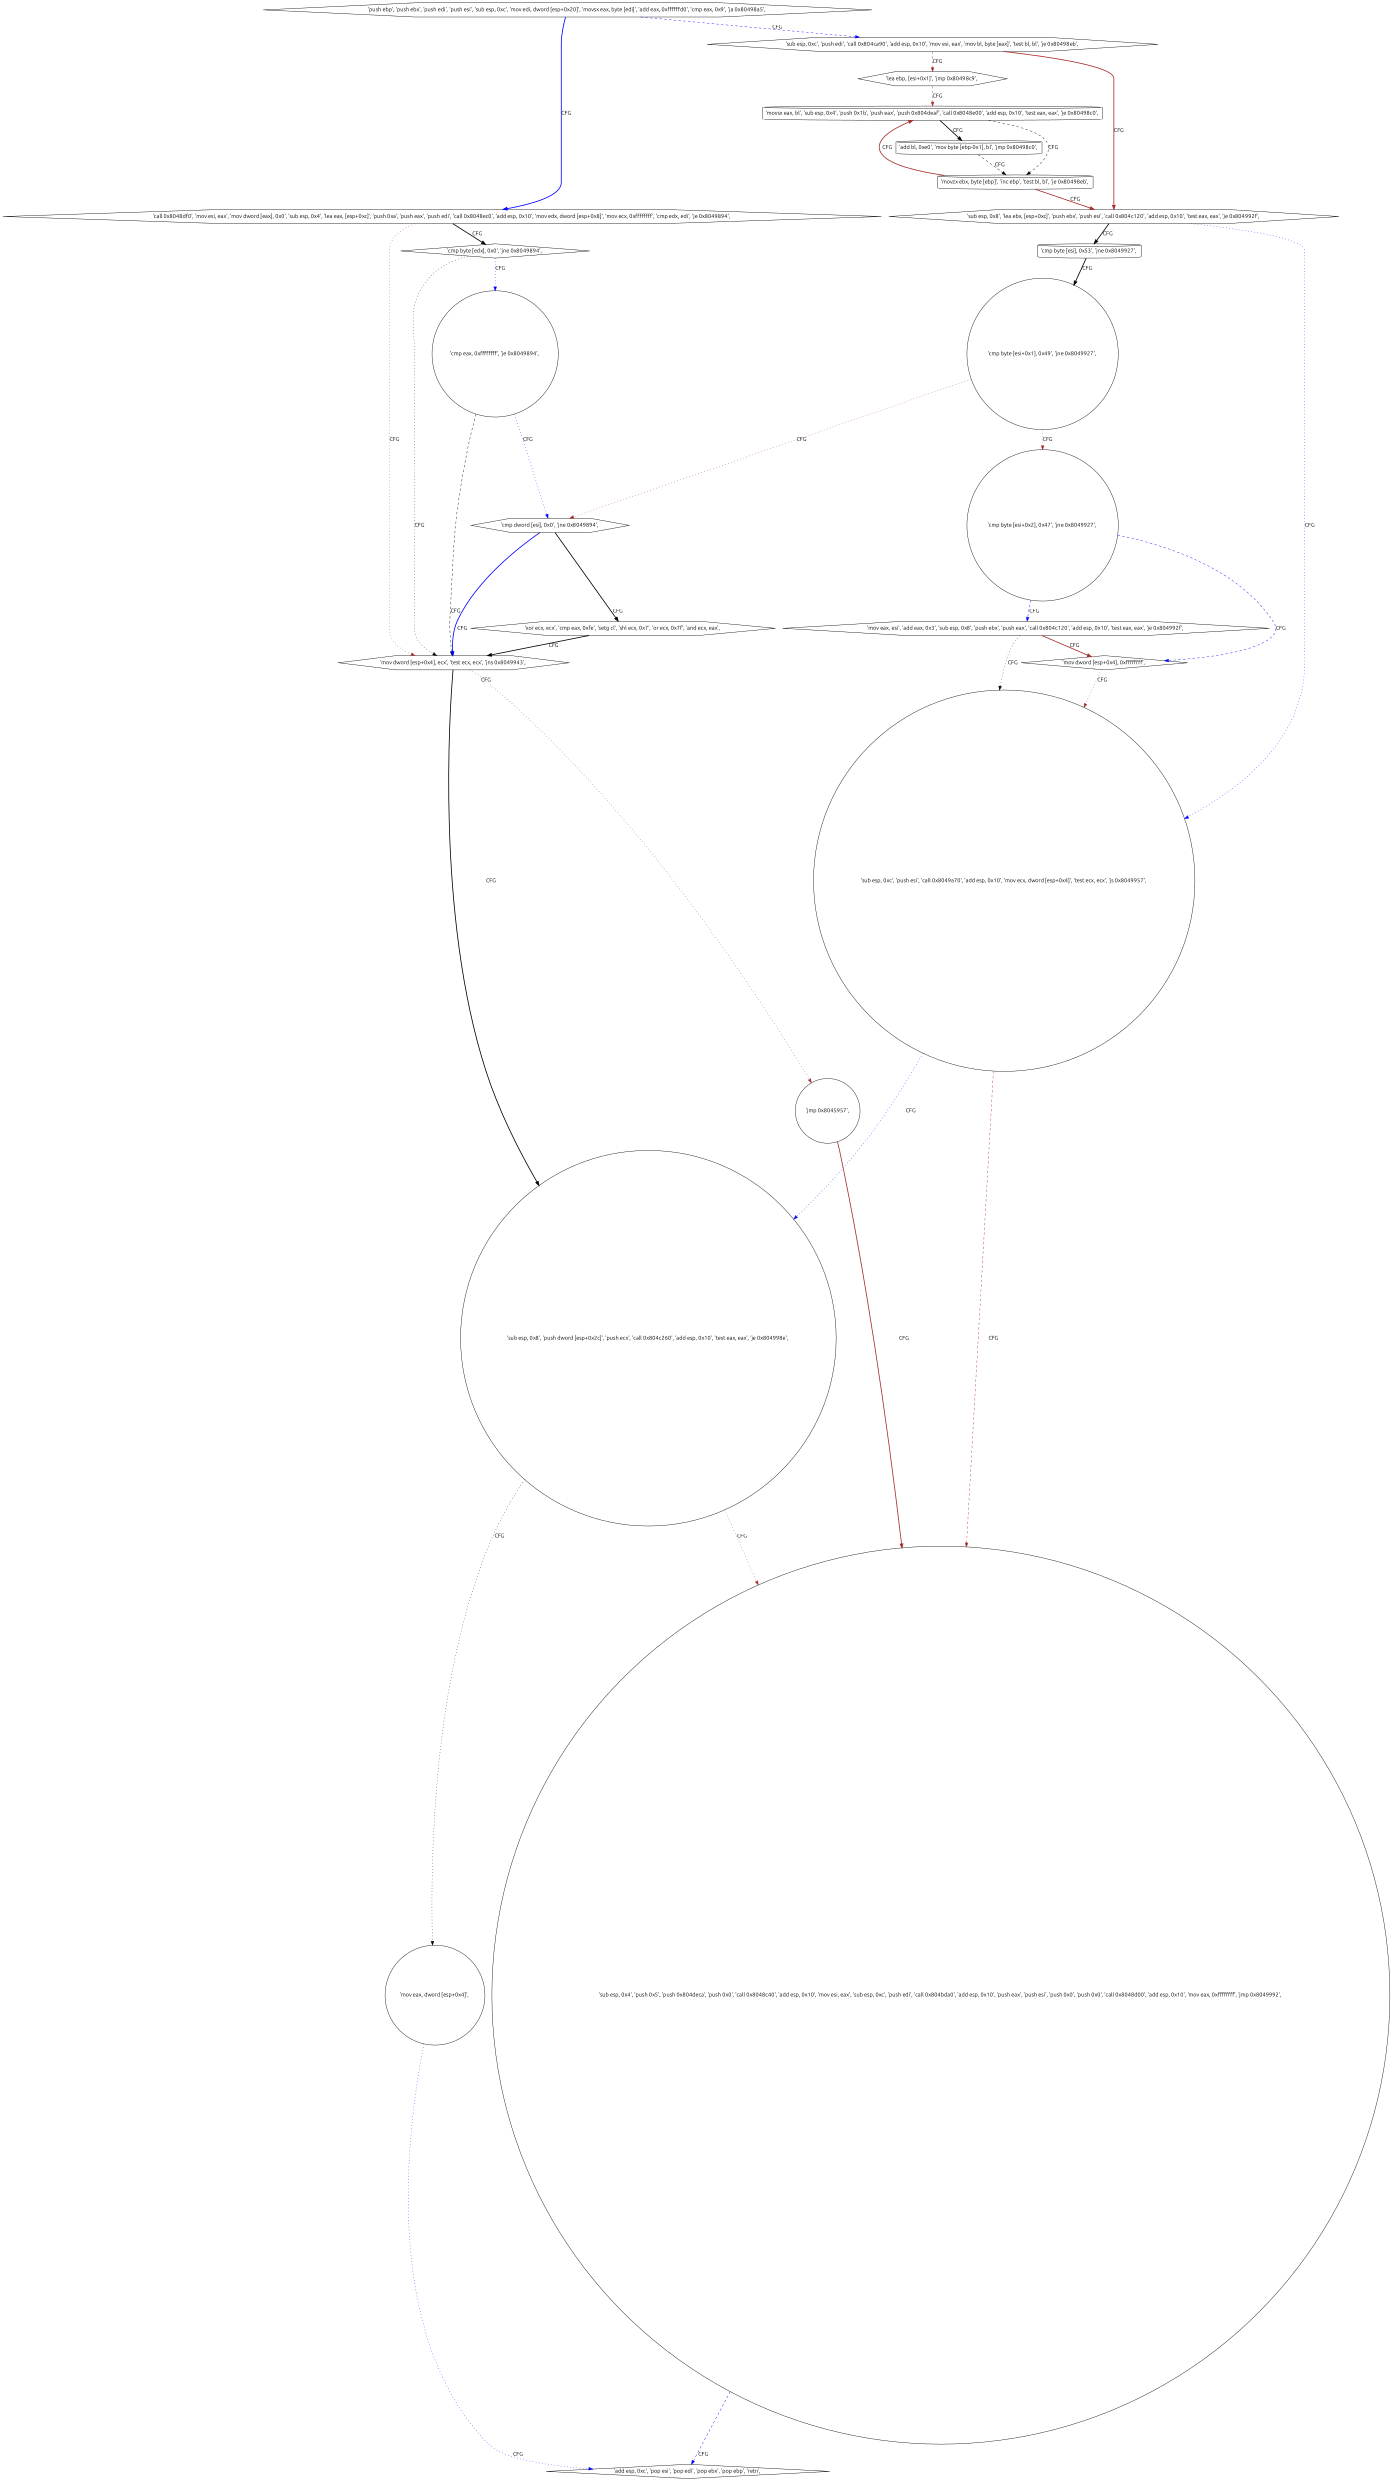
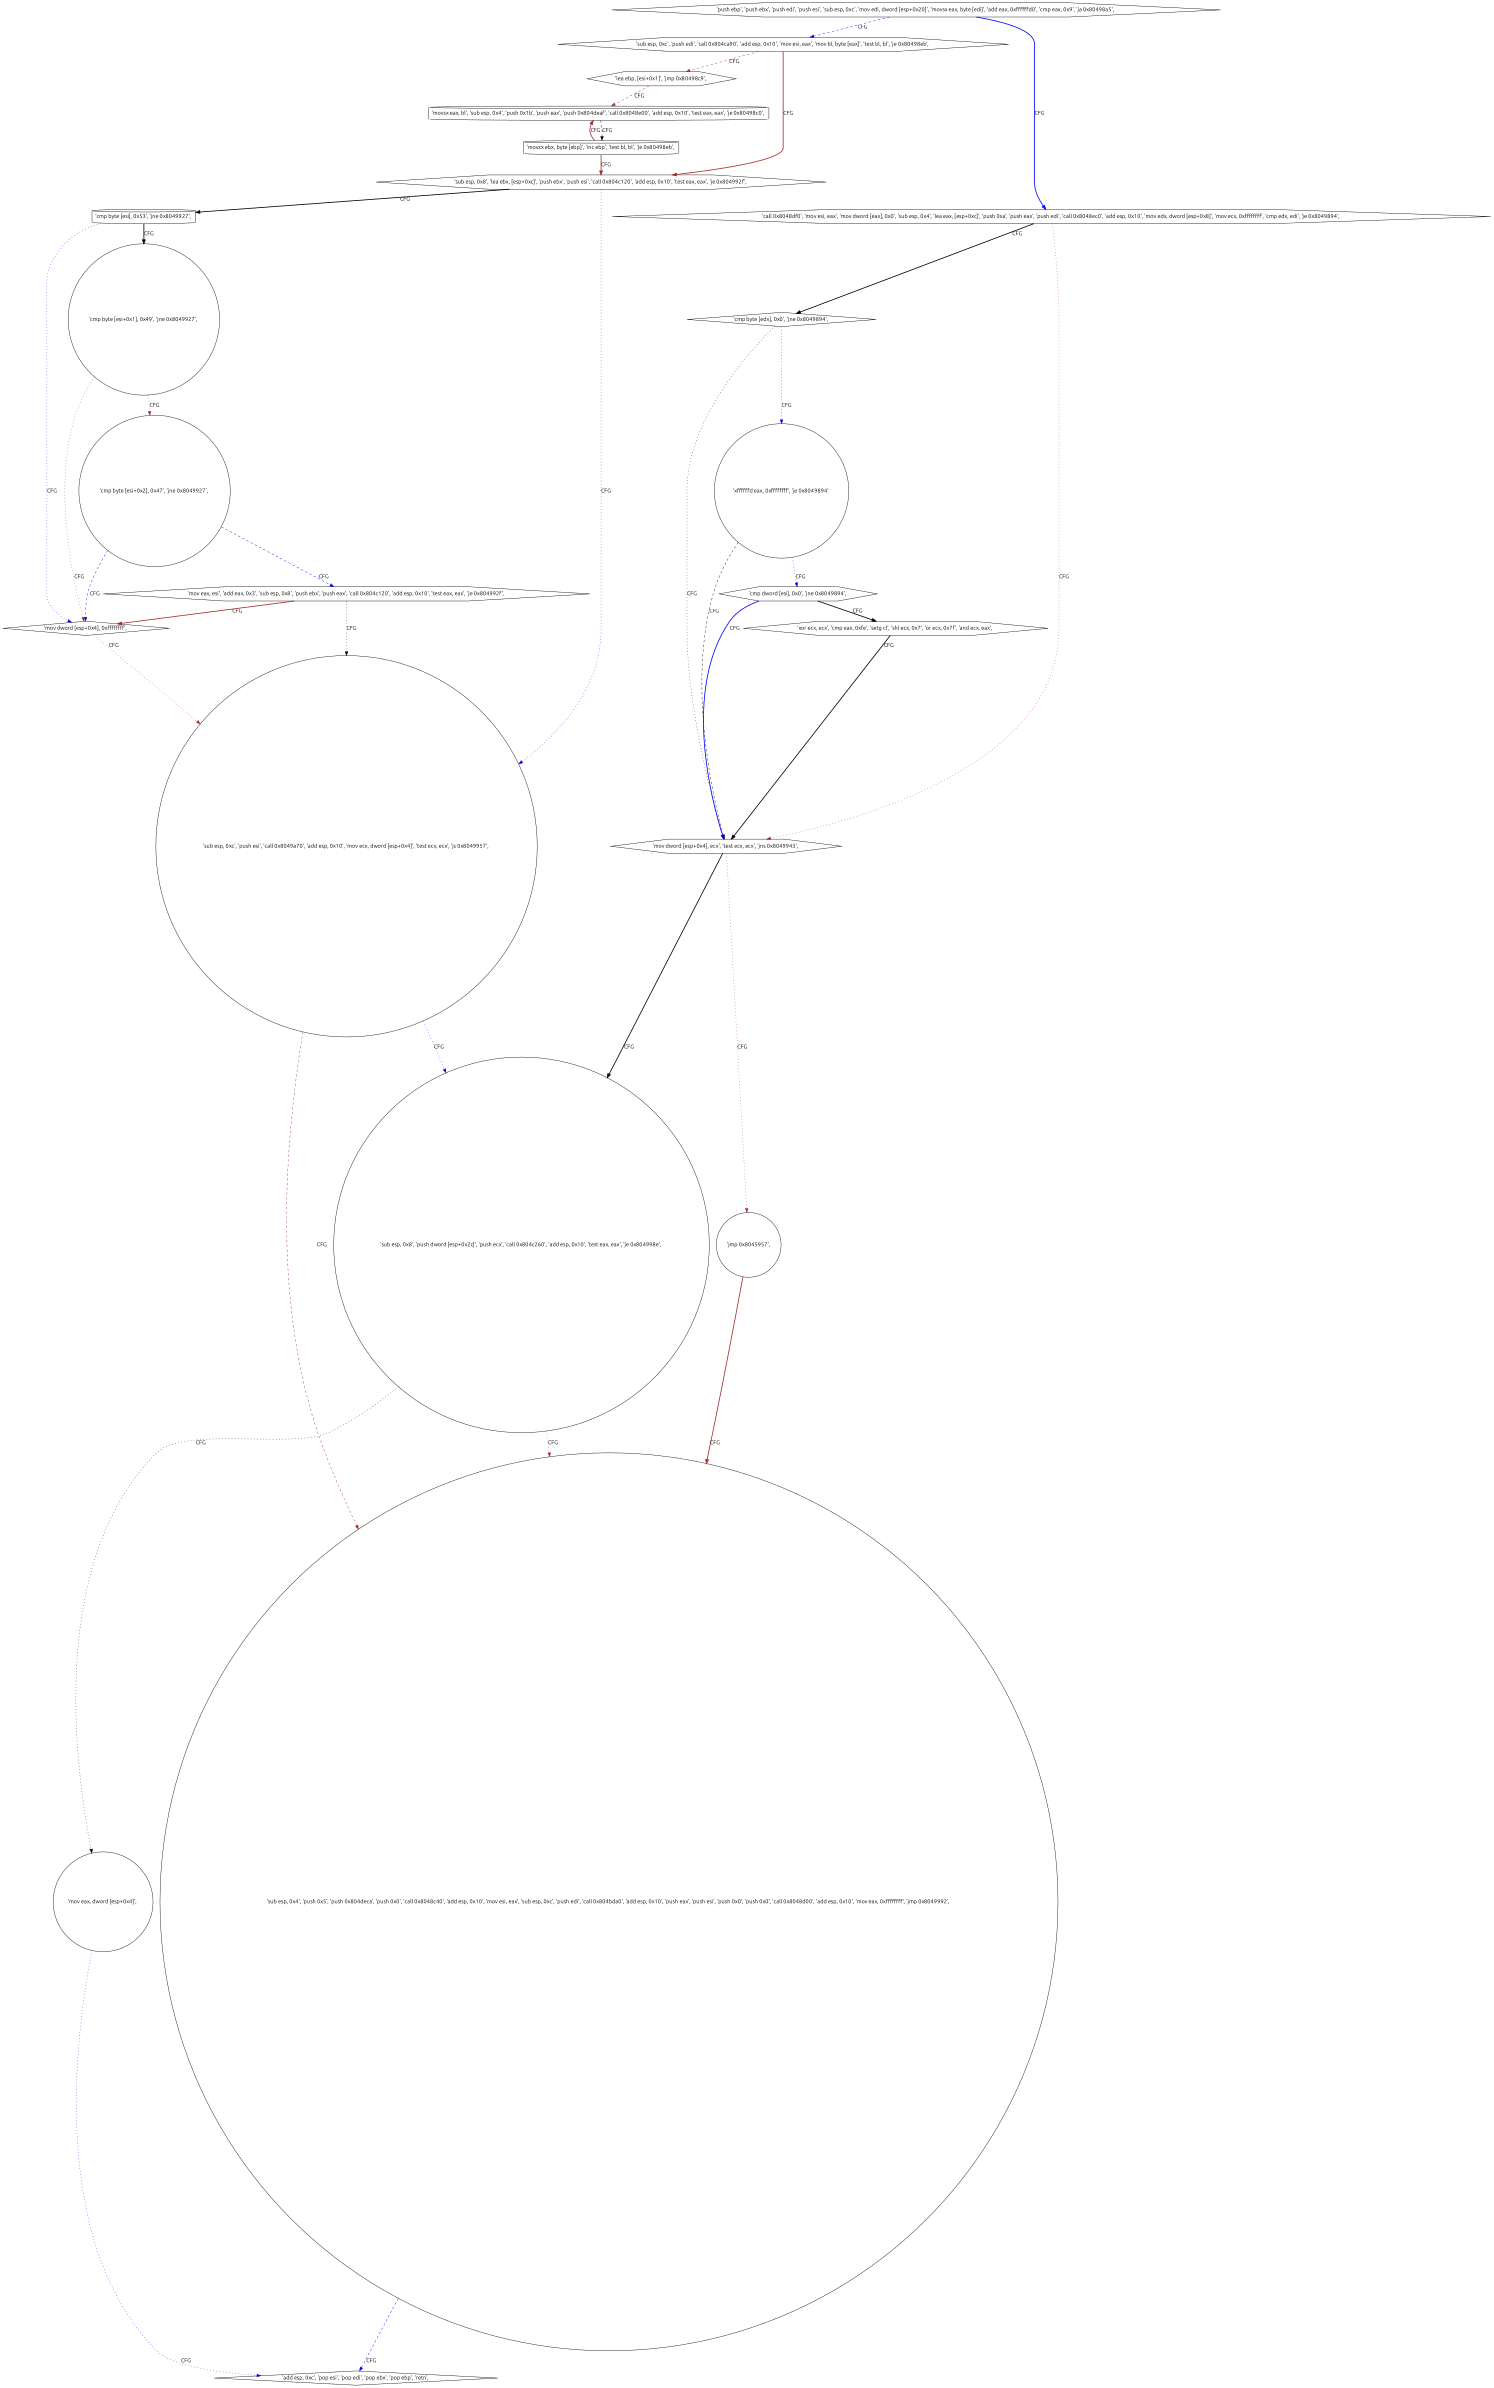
(969, 148) -> none
(495, 354) -> (782, 491)
none -> (47, 413)
(772, 448) -> (65, 495)
